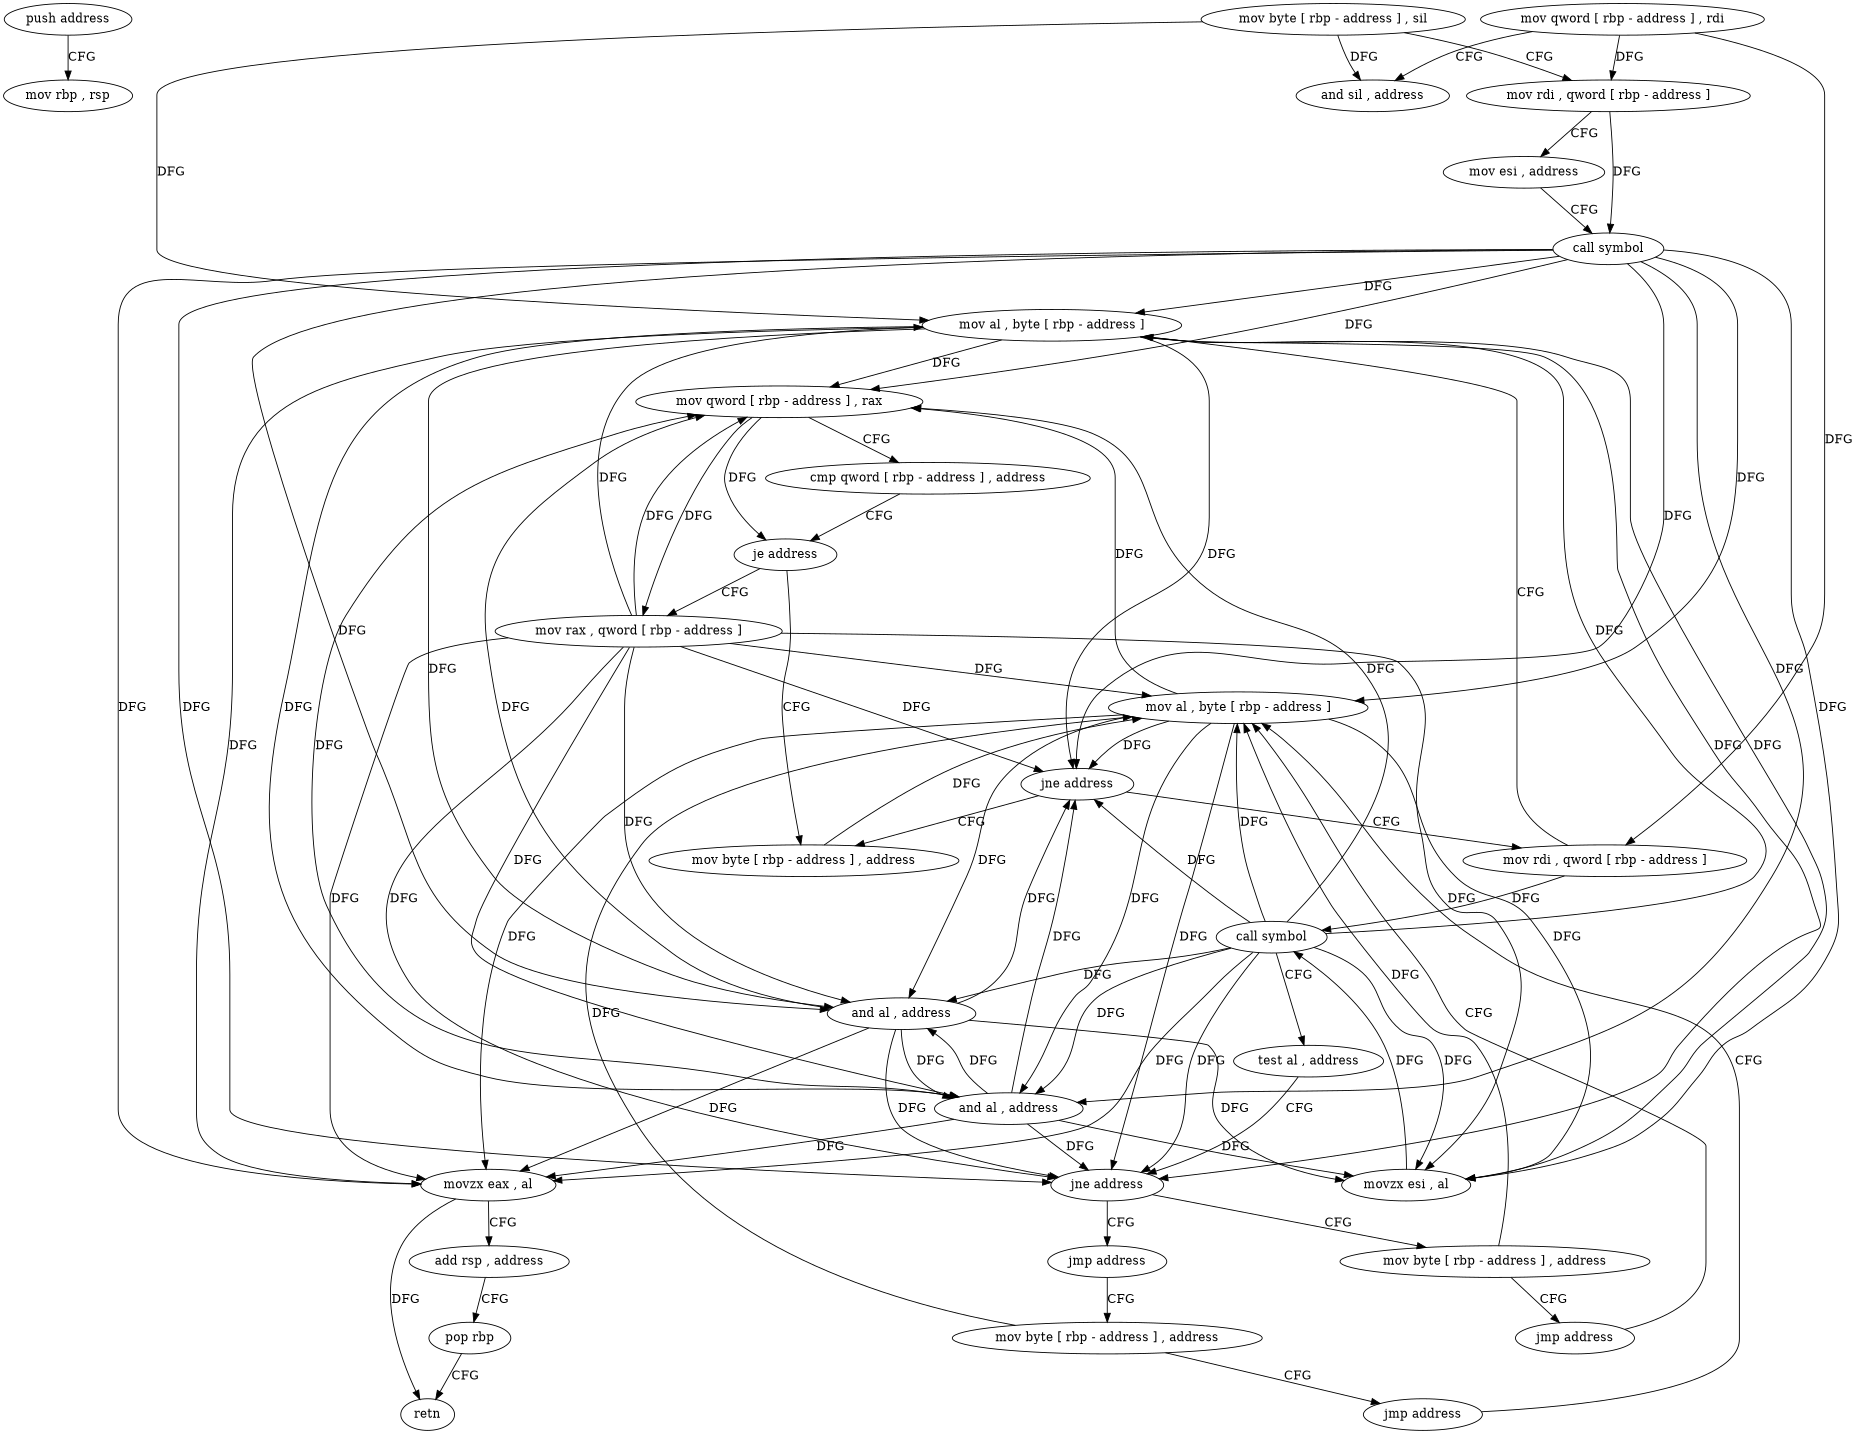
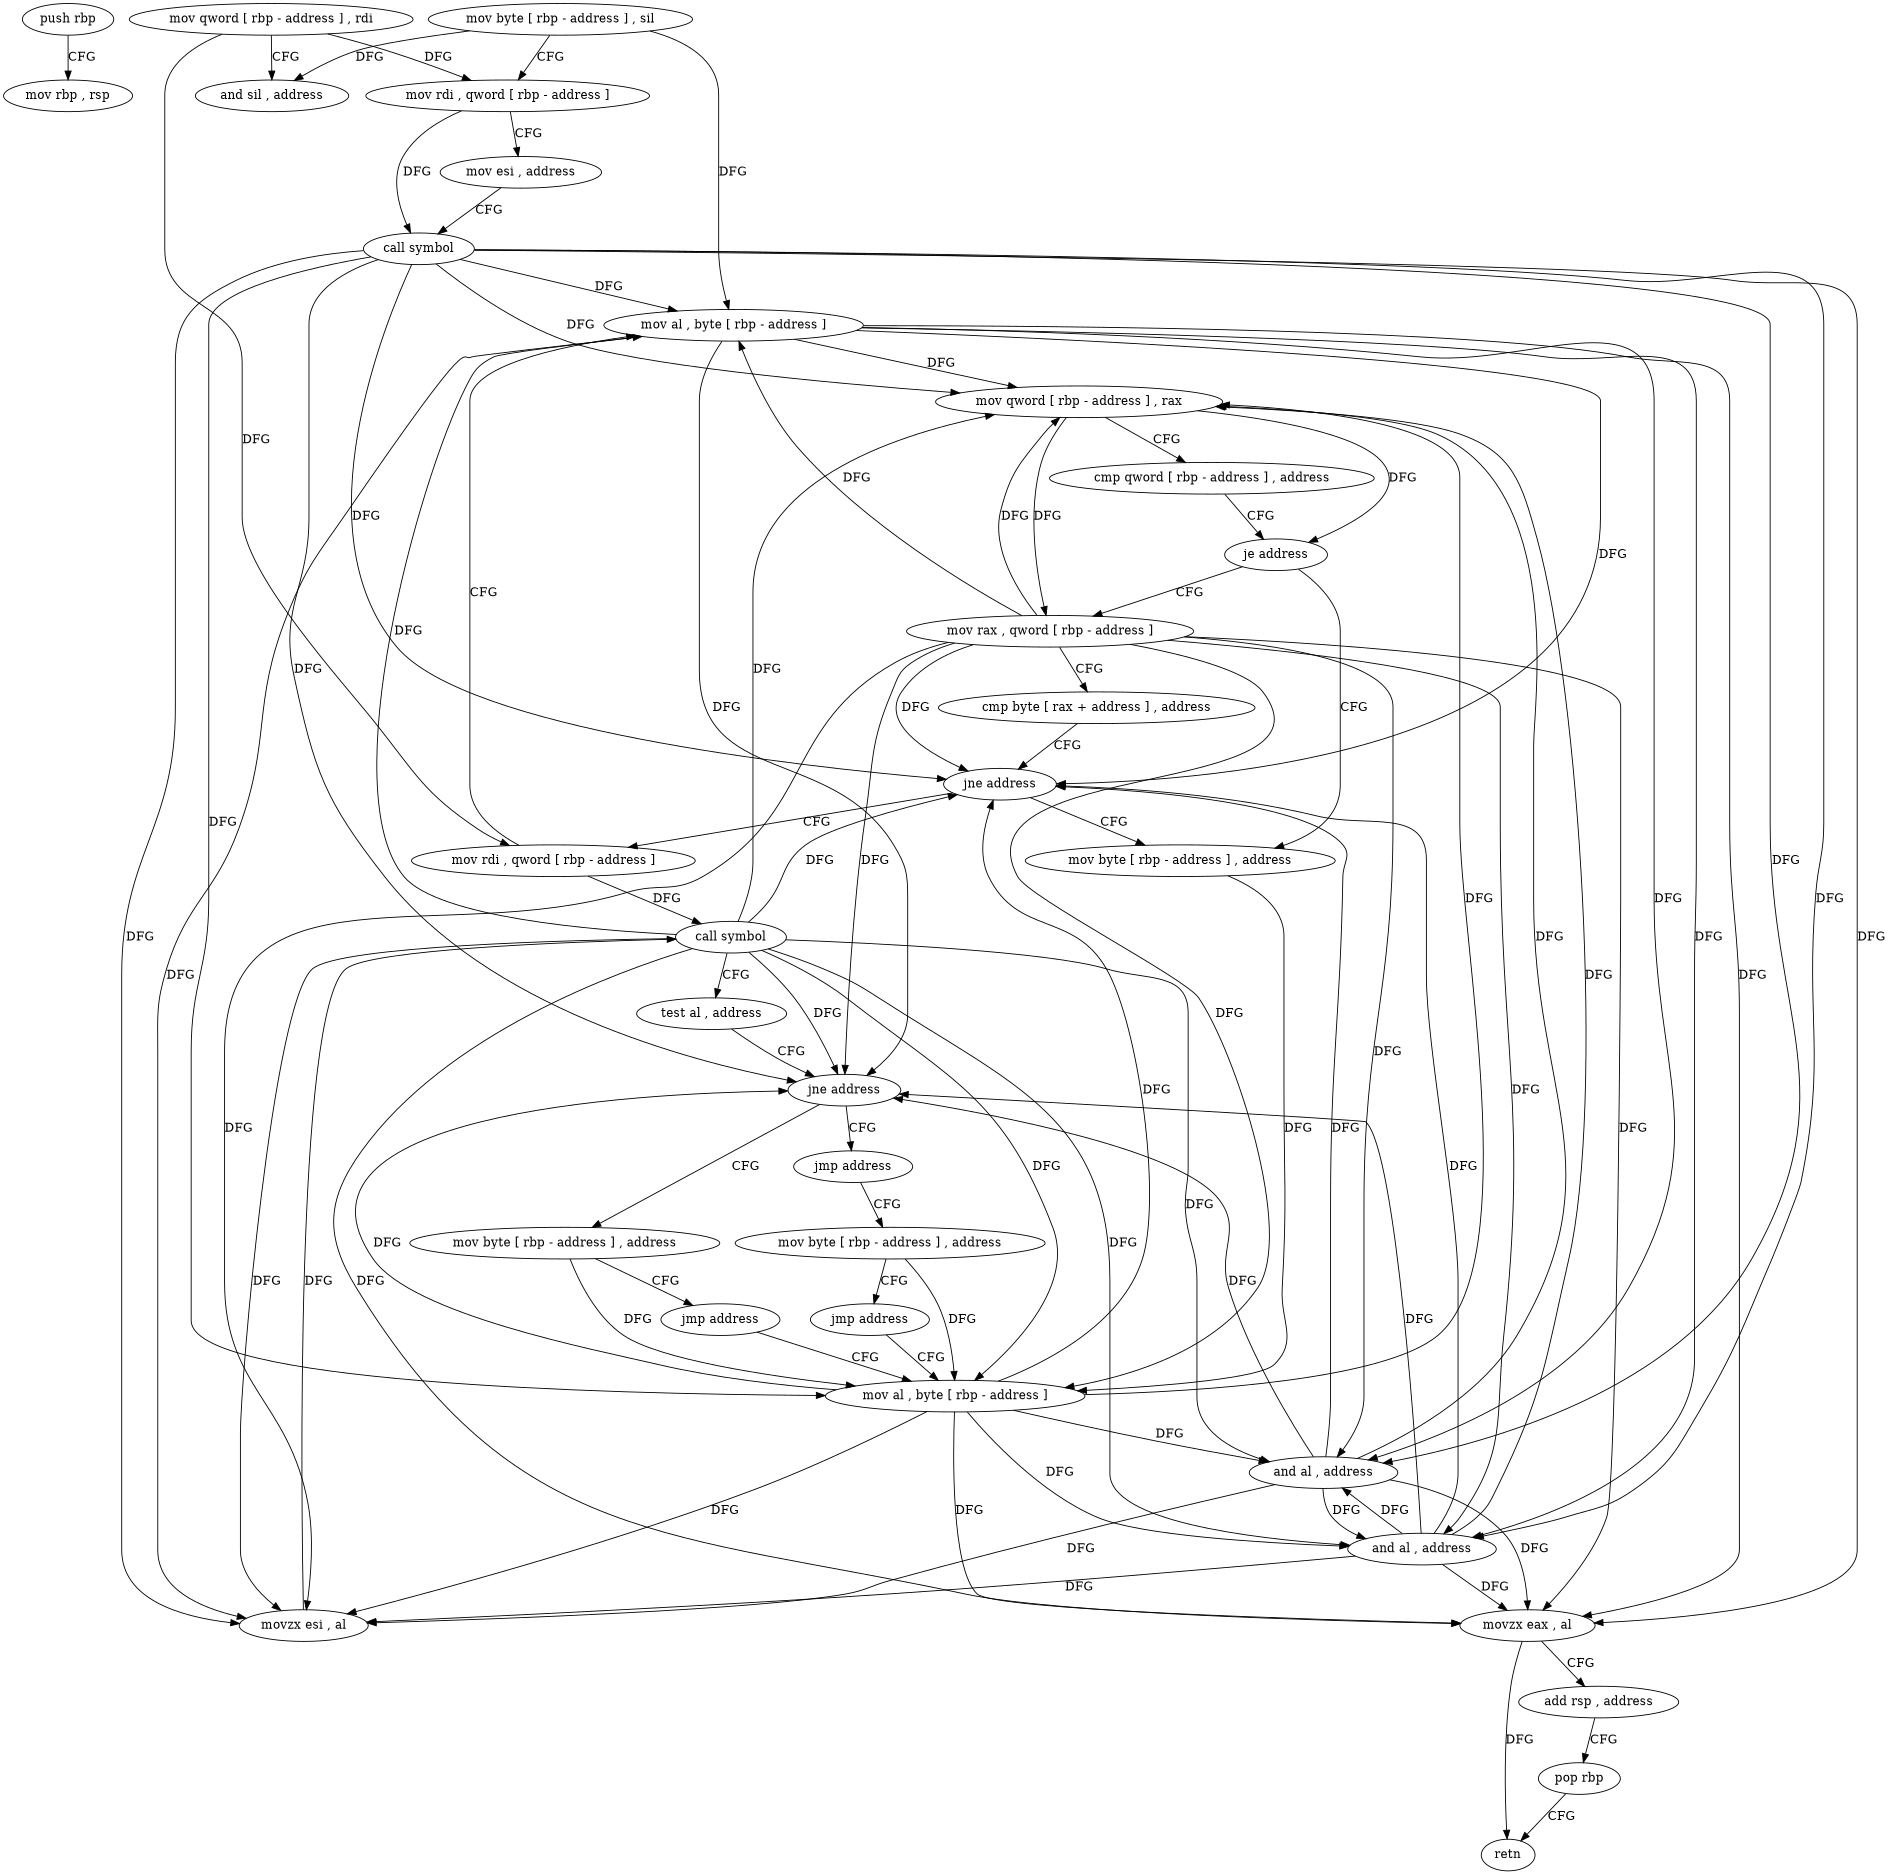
(68, 19) -> (68, 19)
none -> (1097, 708)
